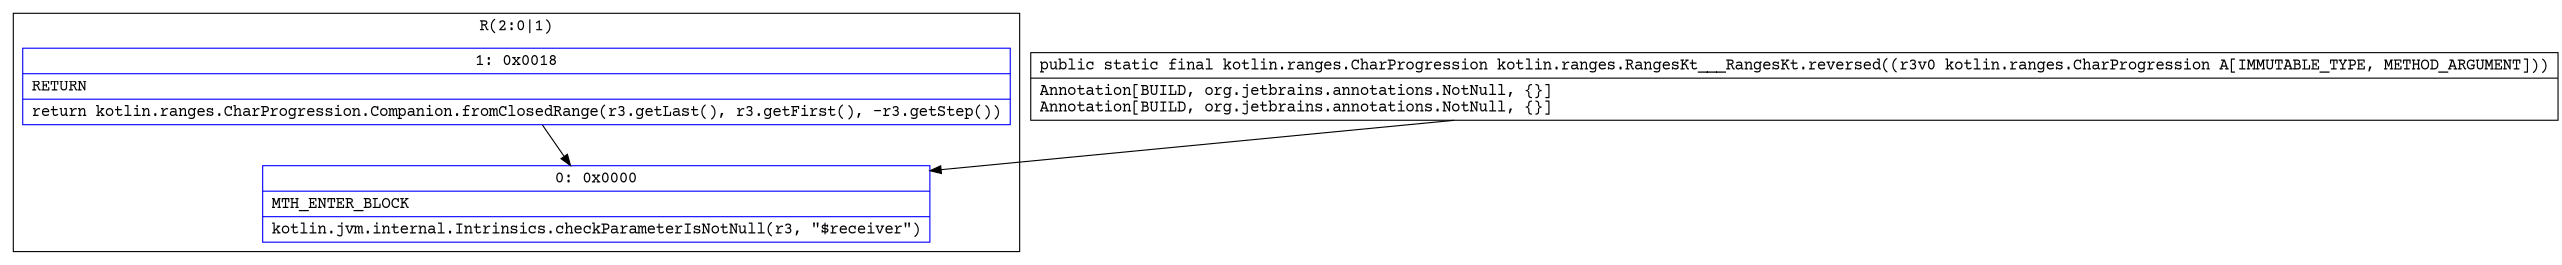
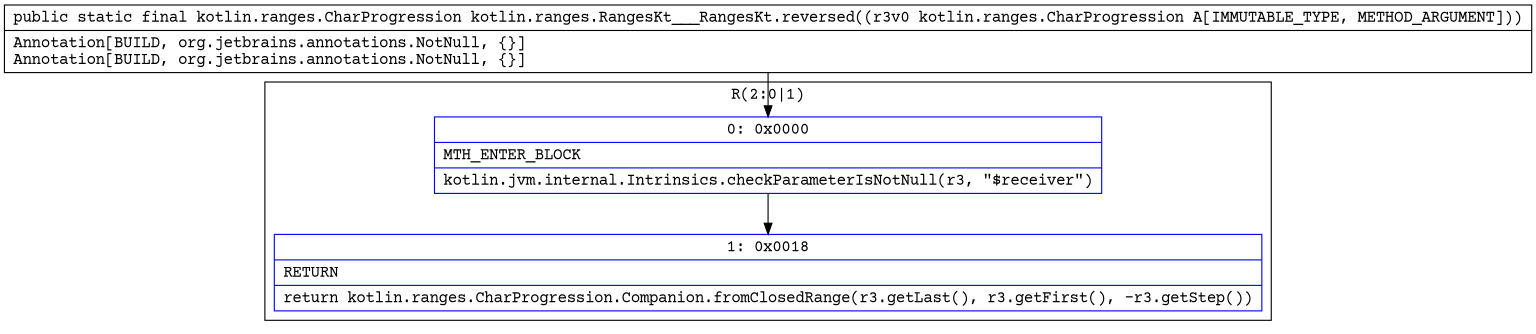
(553, 141) -> (768, 208)
